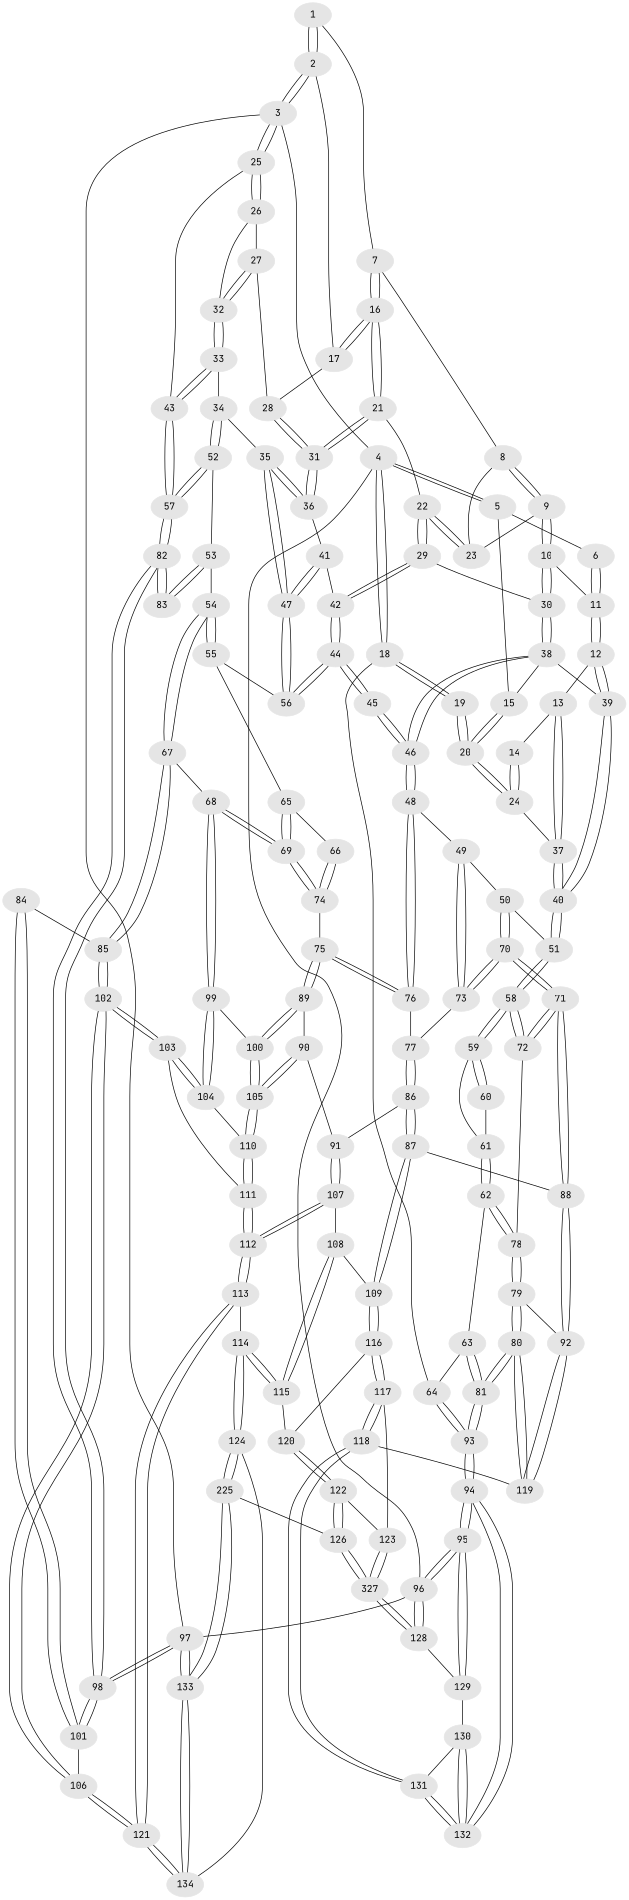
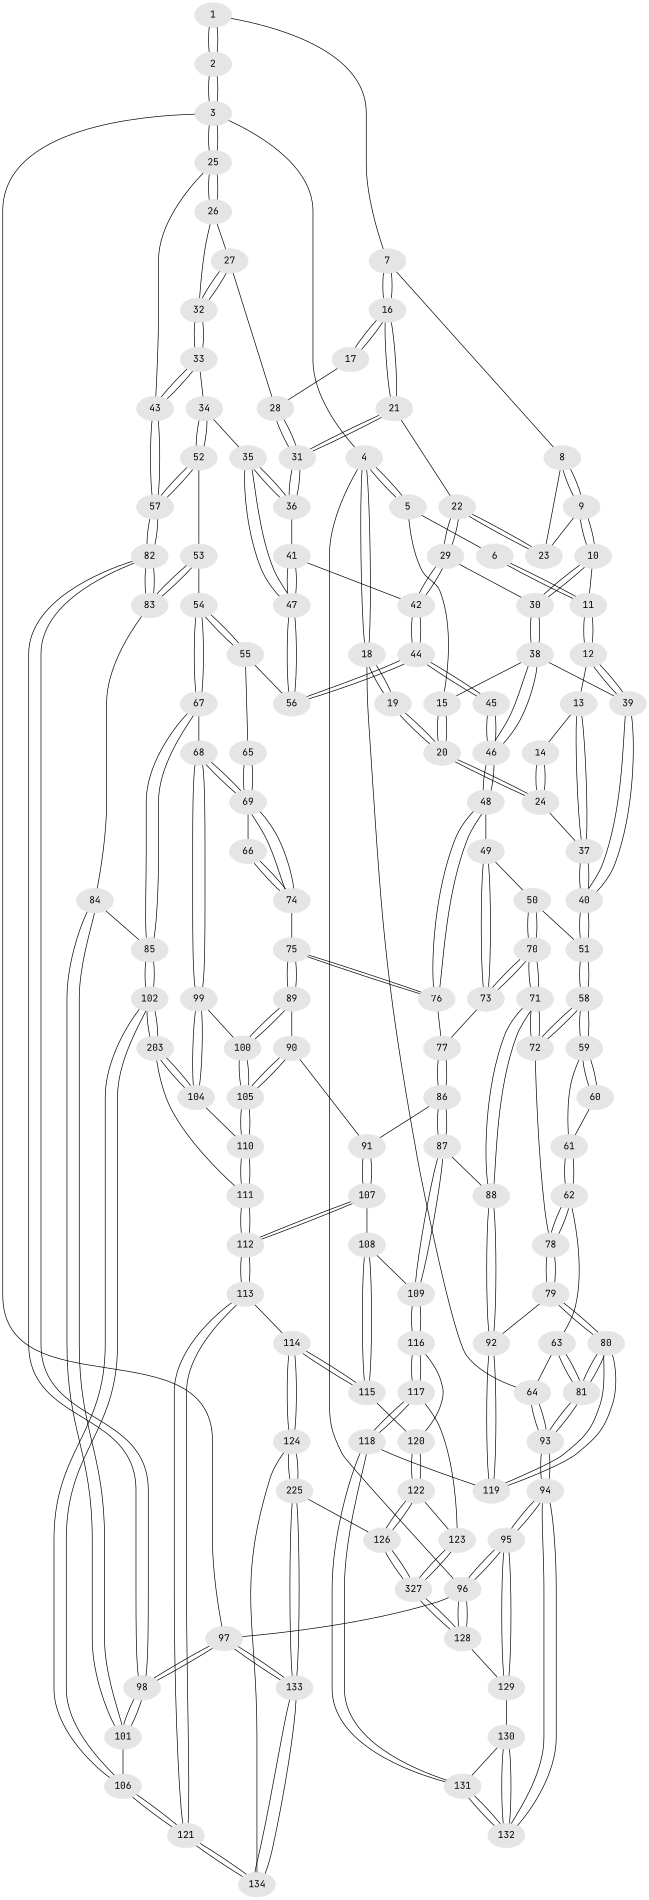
(329, 211) -> none
none -> (107, 749)
(311, 827) -> (248, 827)
(167, 1048) -> (155, 1048)
